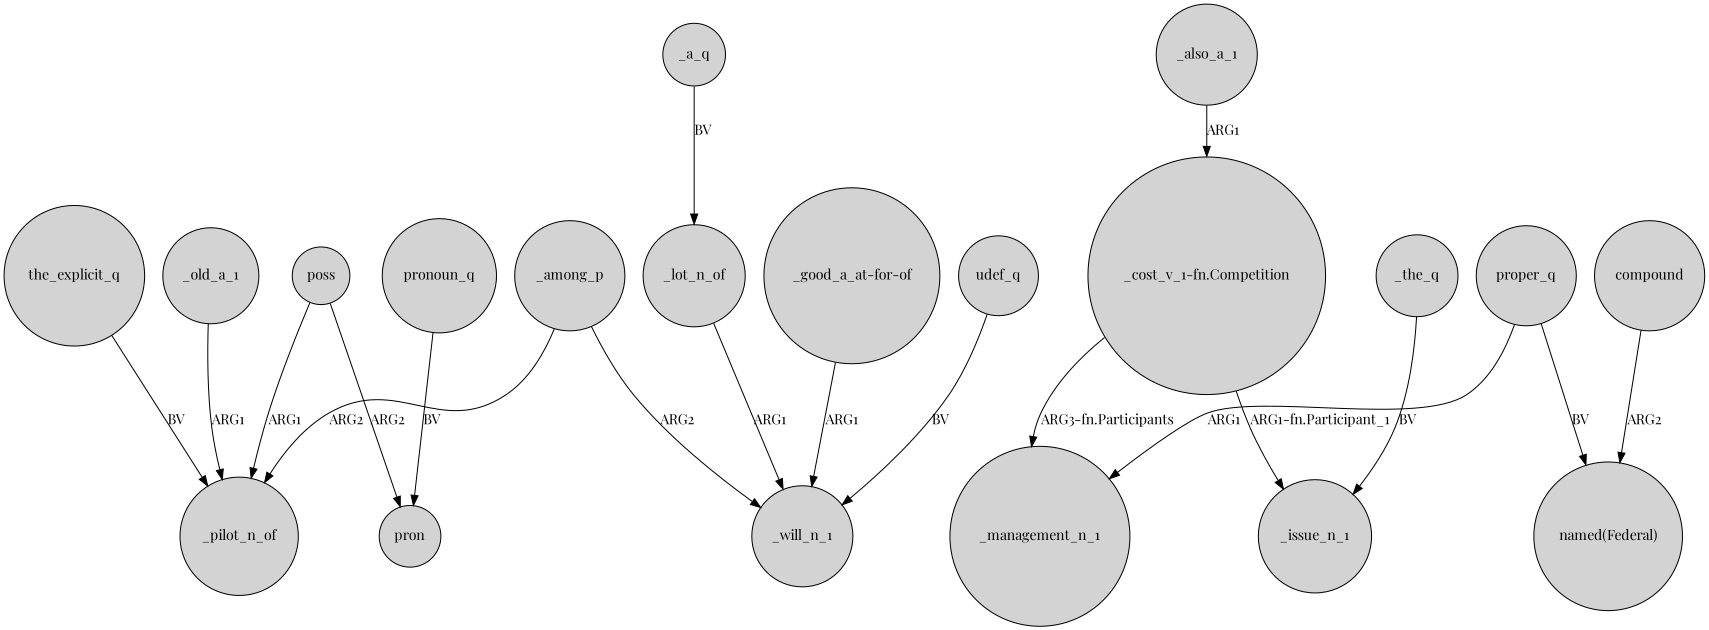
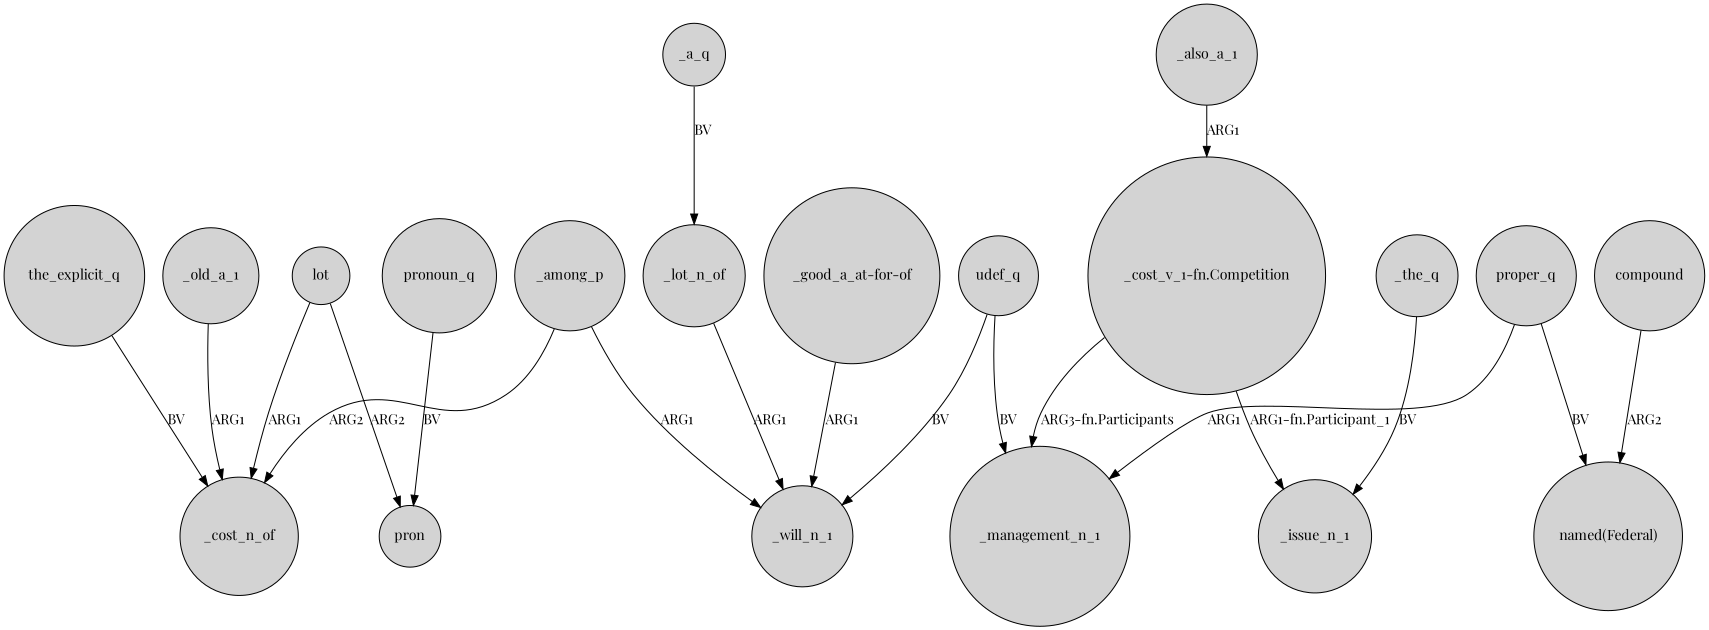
(321, 276) -> (321, 276)
none -> (994, 380)
(677, 420) -> (677, 420)
(239, 536) -> (239, 536)
